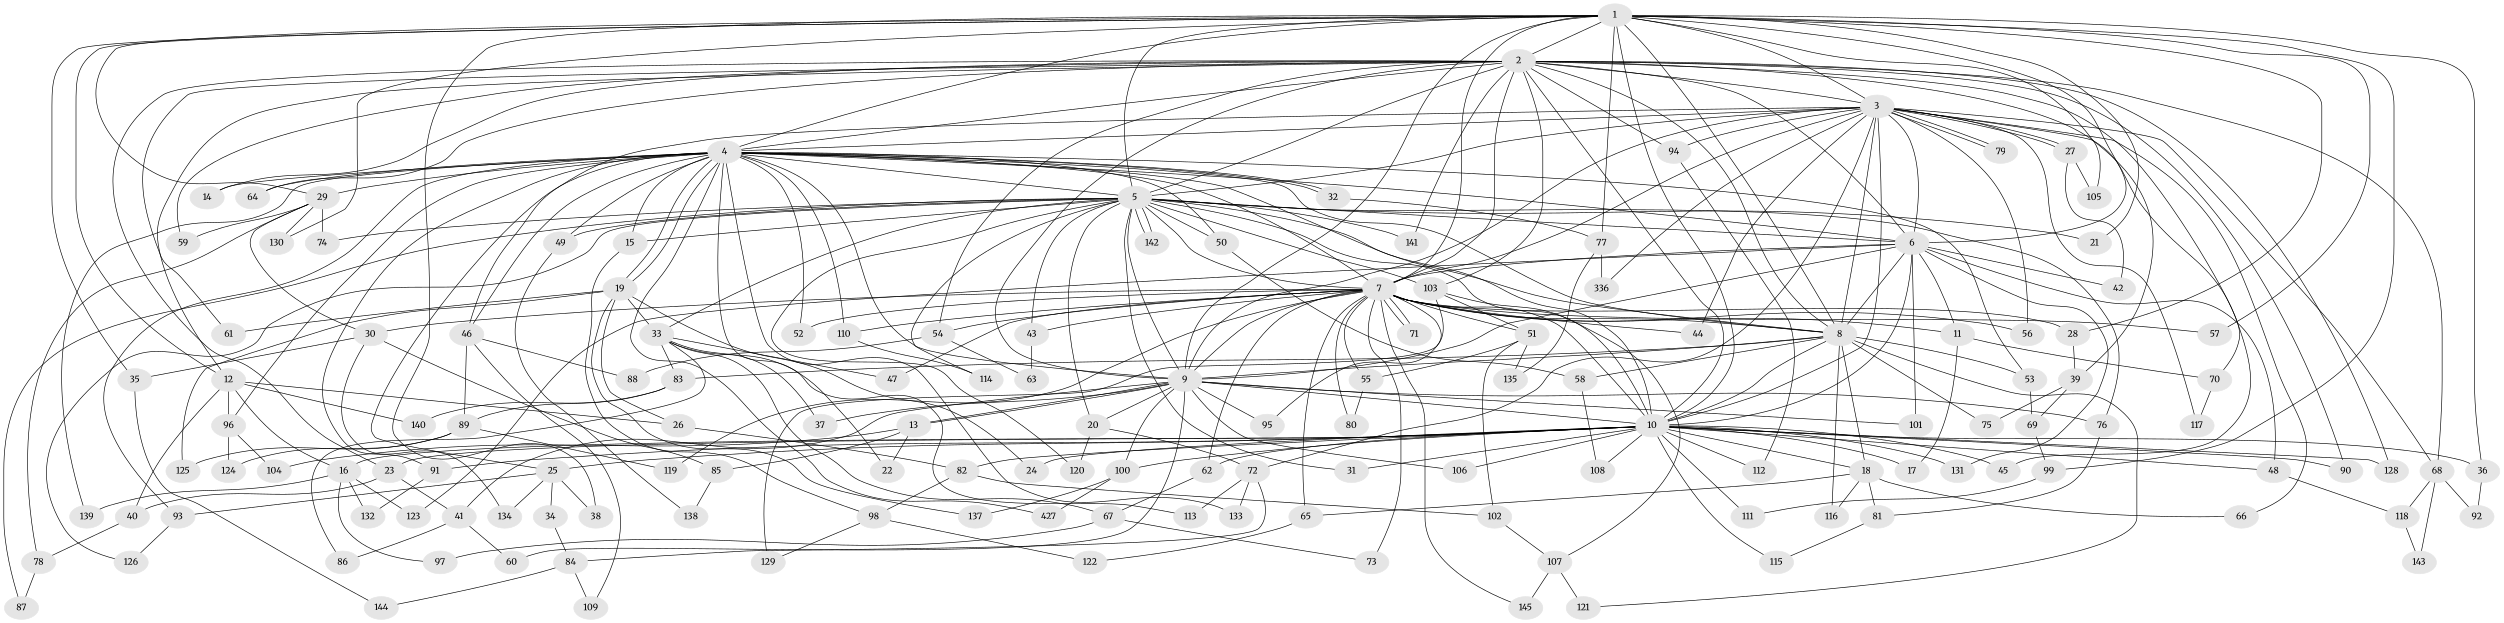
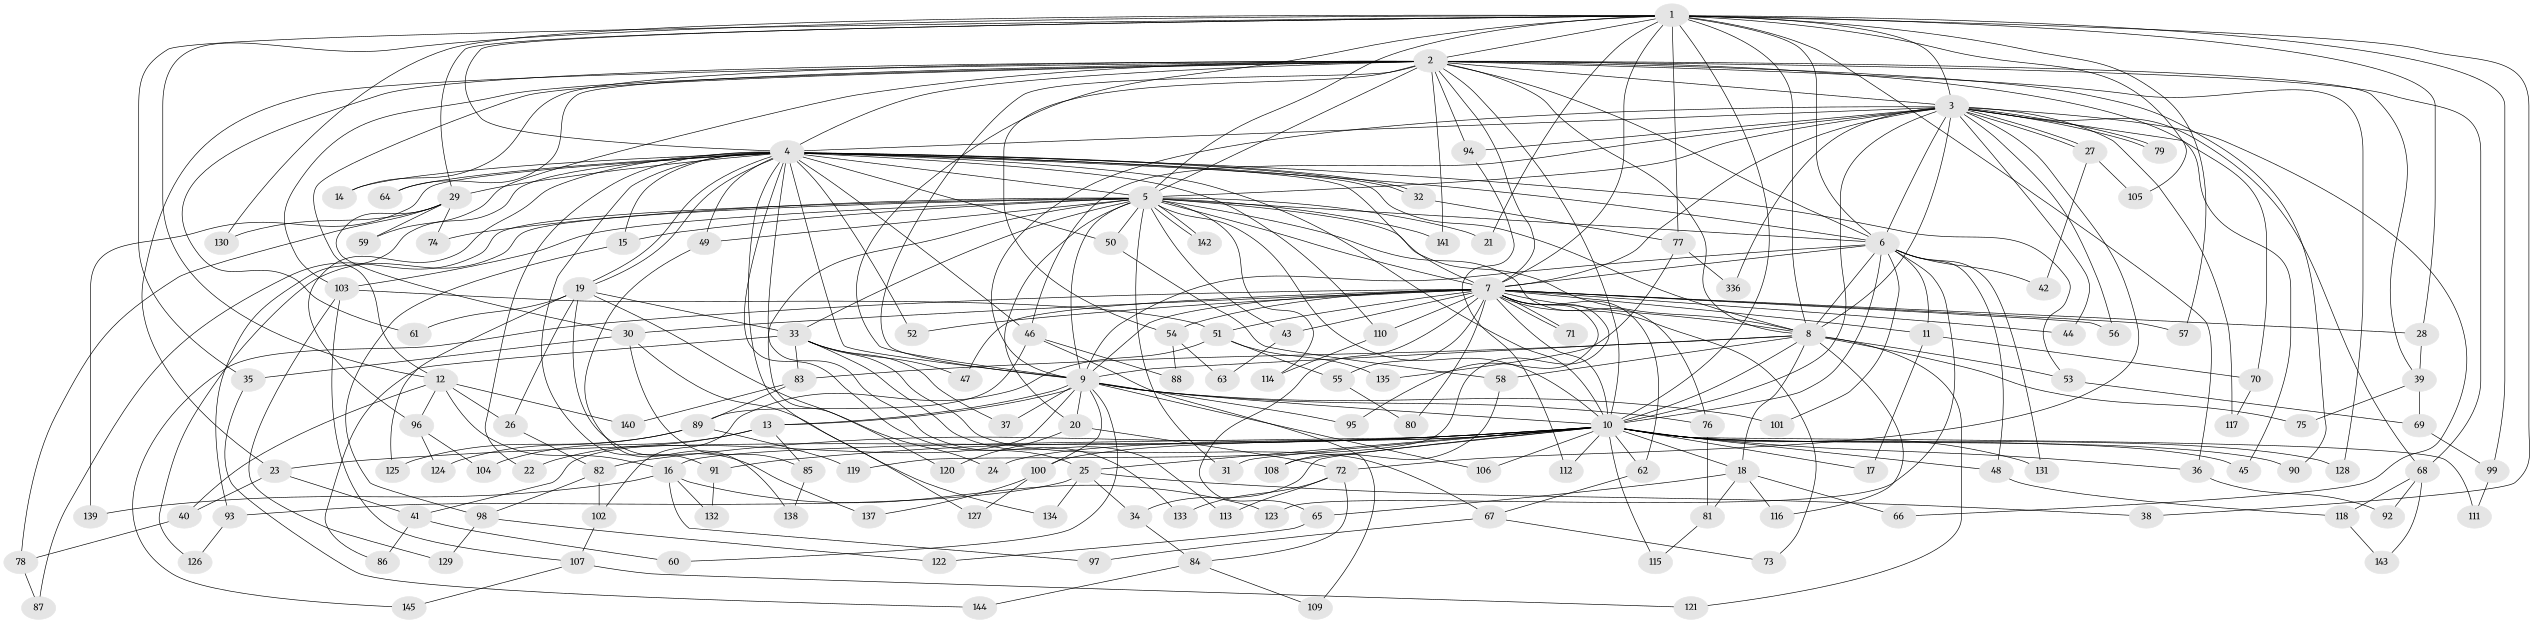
none -> (1309, 467)
(1049, 517) -> (975, 517)
